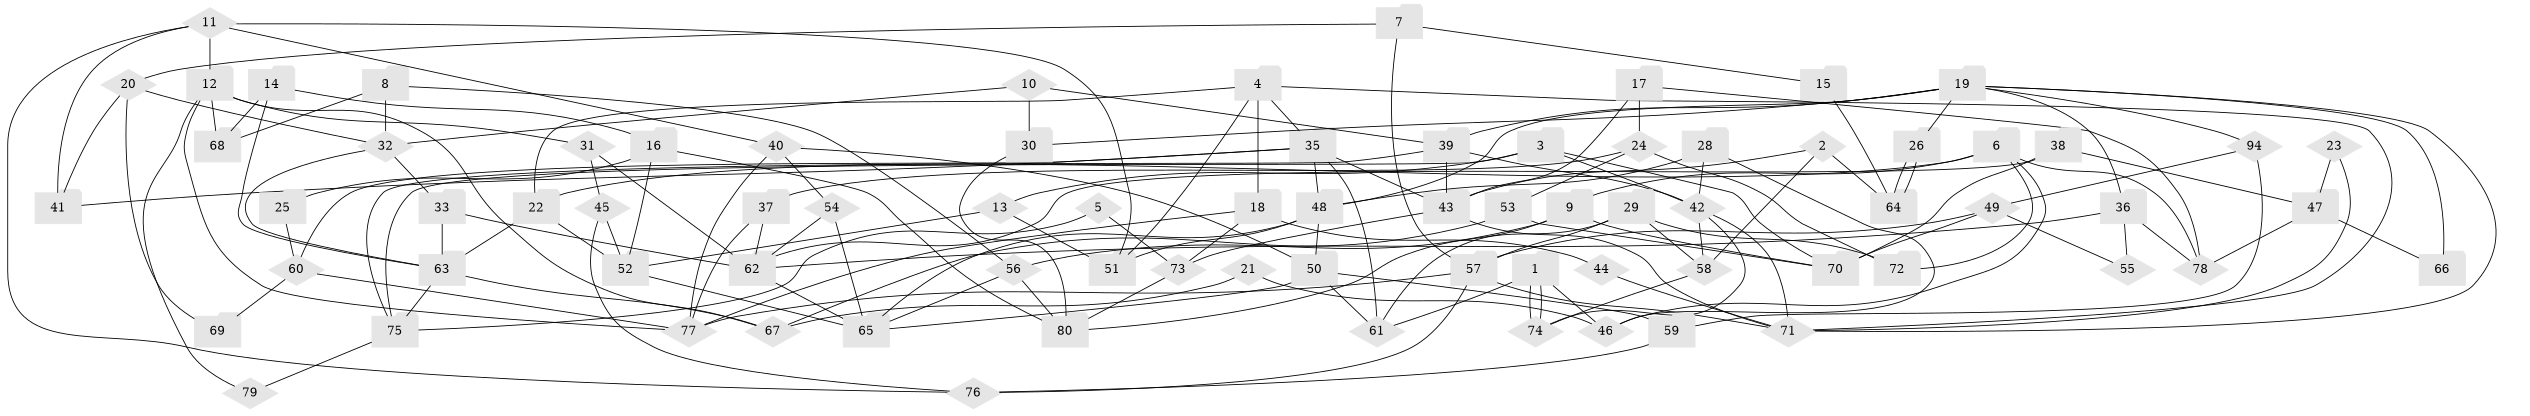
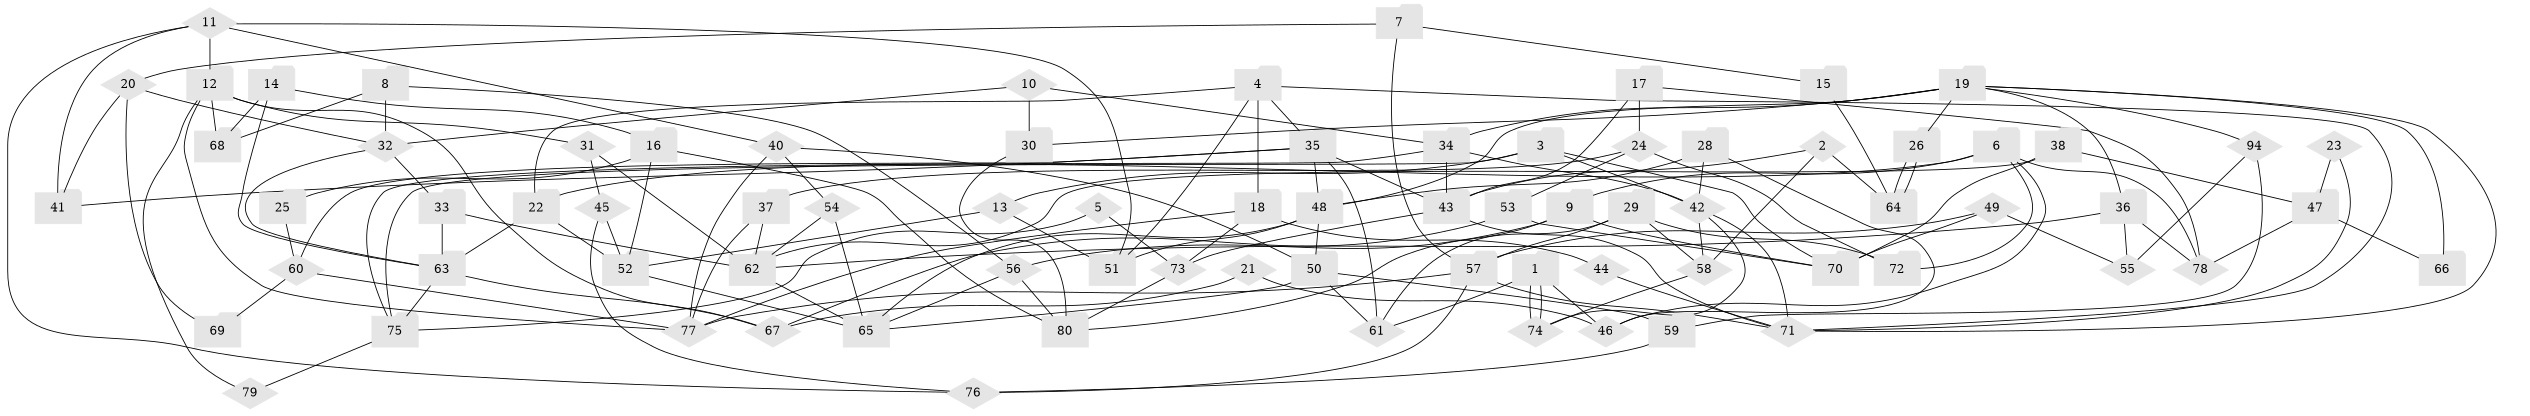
(1447, 147) -> (1447, 147)
(2135, 175) -> (2194, 206)
